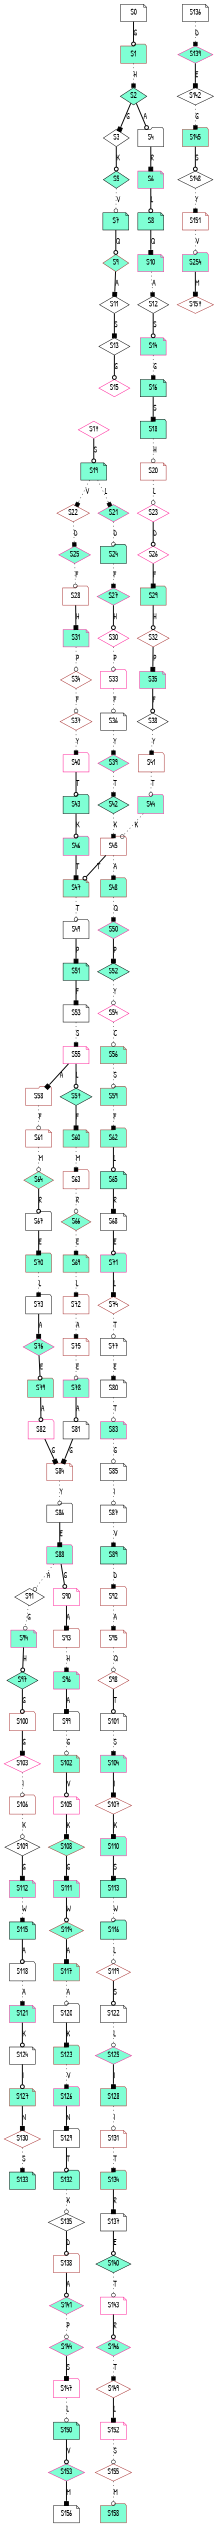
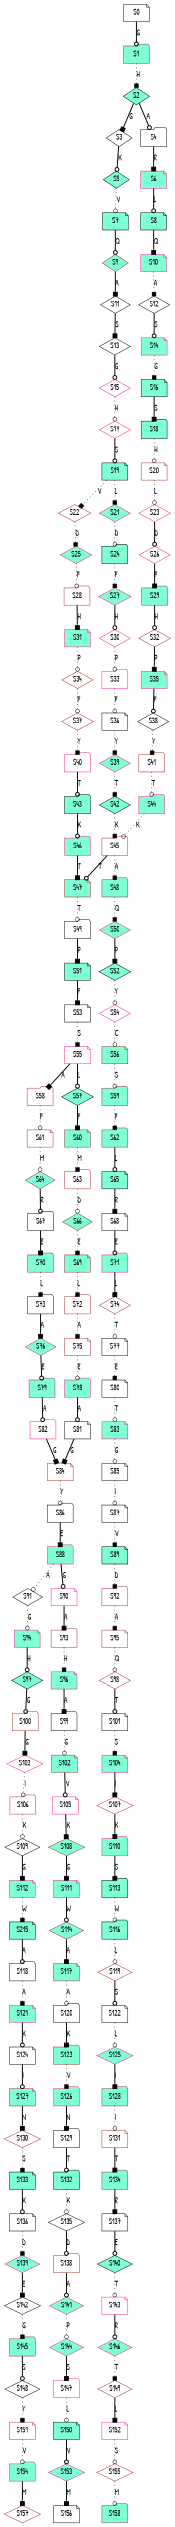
(195, 263) -> (22, 2472)
none -> (115, 407)
(78, 1201) -> (79, 1201)
(22, 1931) -> (22, 1931)
(113, 2157) -> (115, 2157)
none -> (22, 2200)
